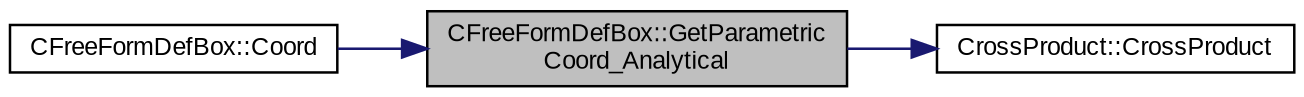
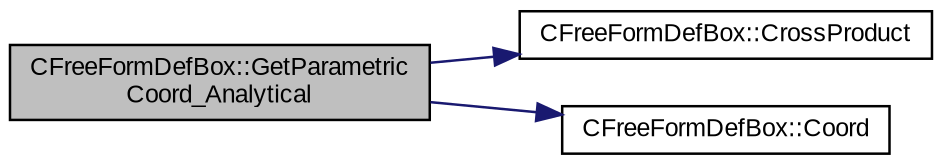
(370, 49) -> (484, 107)
(1116, 49) -> (726, 35)
